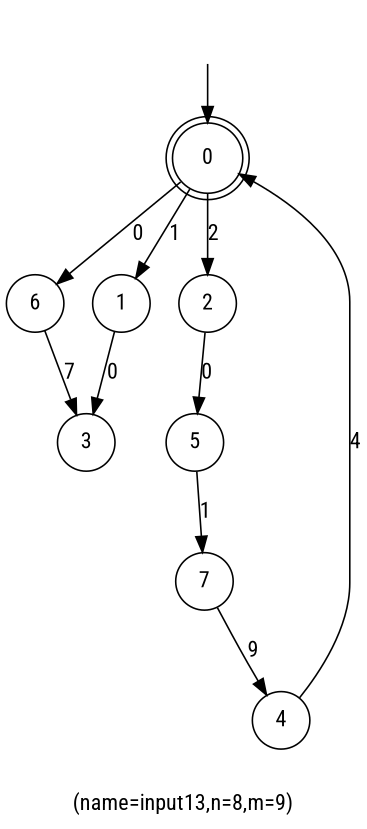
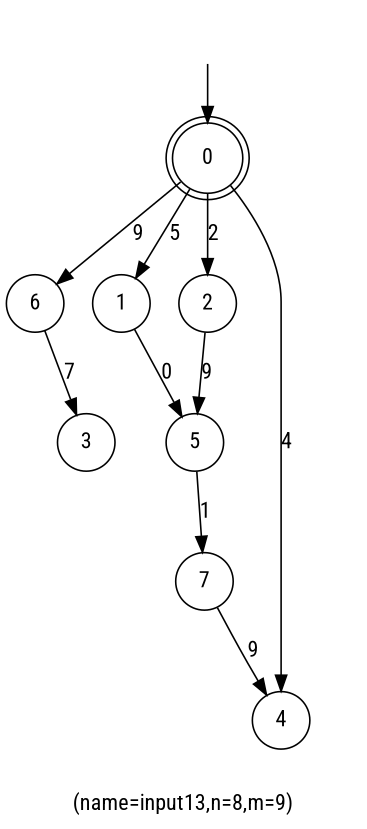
(138, 234) -> (138, 234)
(175, 234) -> (175, 234)
(106, 365) -> (154, 366)
(207, 373) -> (207, 373)
(350, 426) -> (281, 424)
